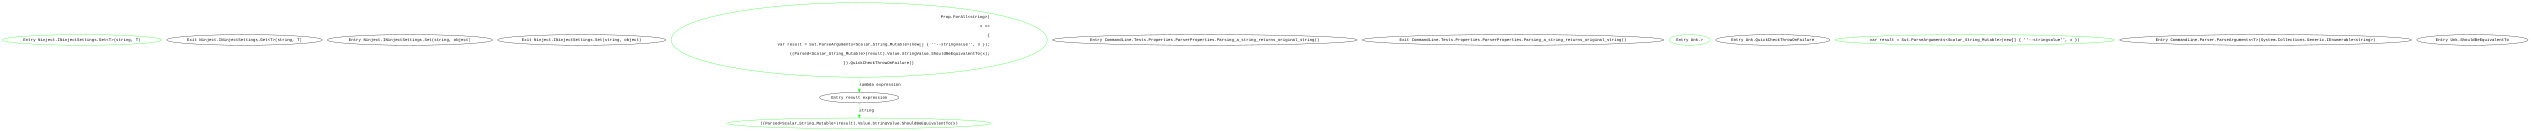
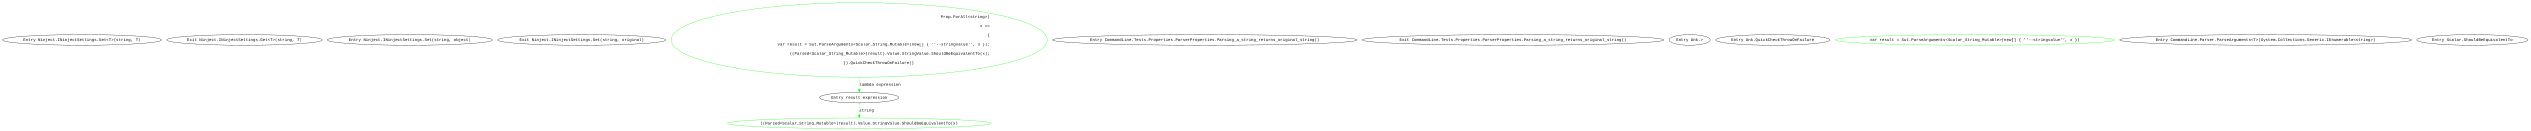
(82, 40) -> (82, 40)
(582, 40) -> (582, 40)
(1690, 40) -> (1690, 40)
(2472, 40) -> (2472, 40)
